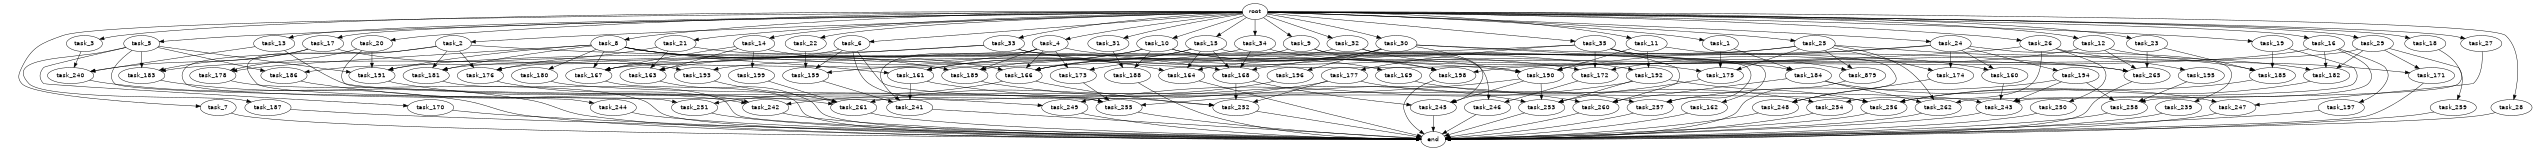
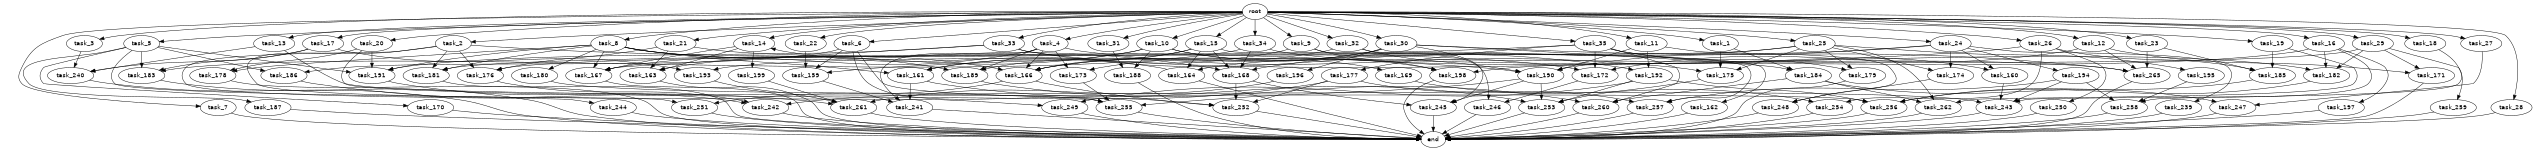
(964, 60) -> (971, 60)
(1863, 76) -> (1863, 76)
